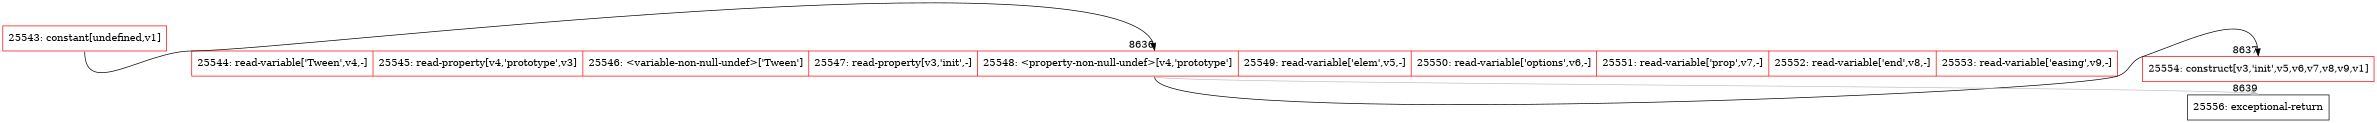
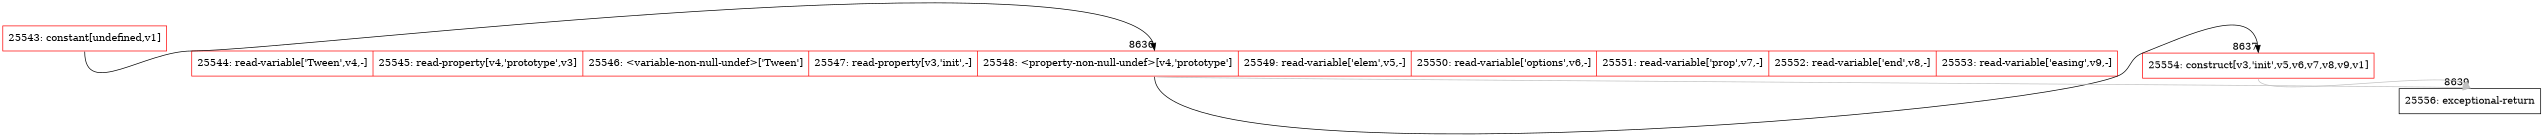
none -> (2382, 82)
